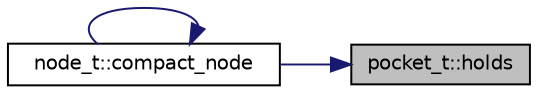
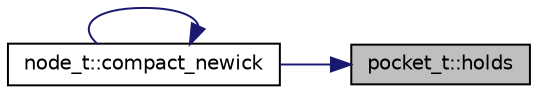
(144, 65) -> (144, 65)
